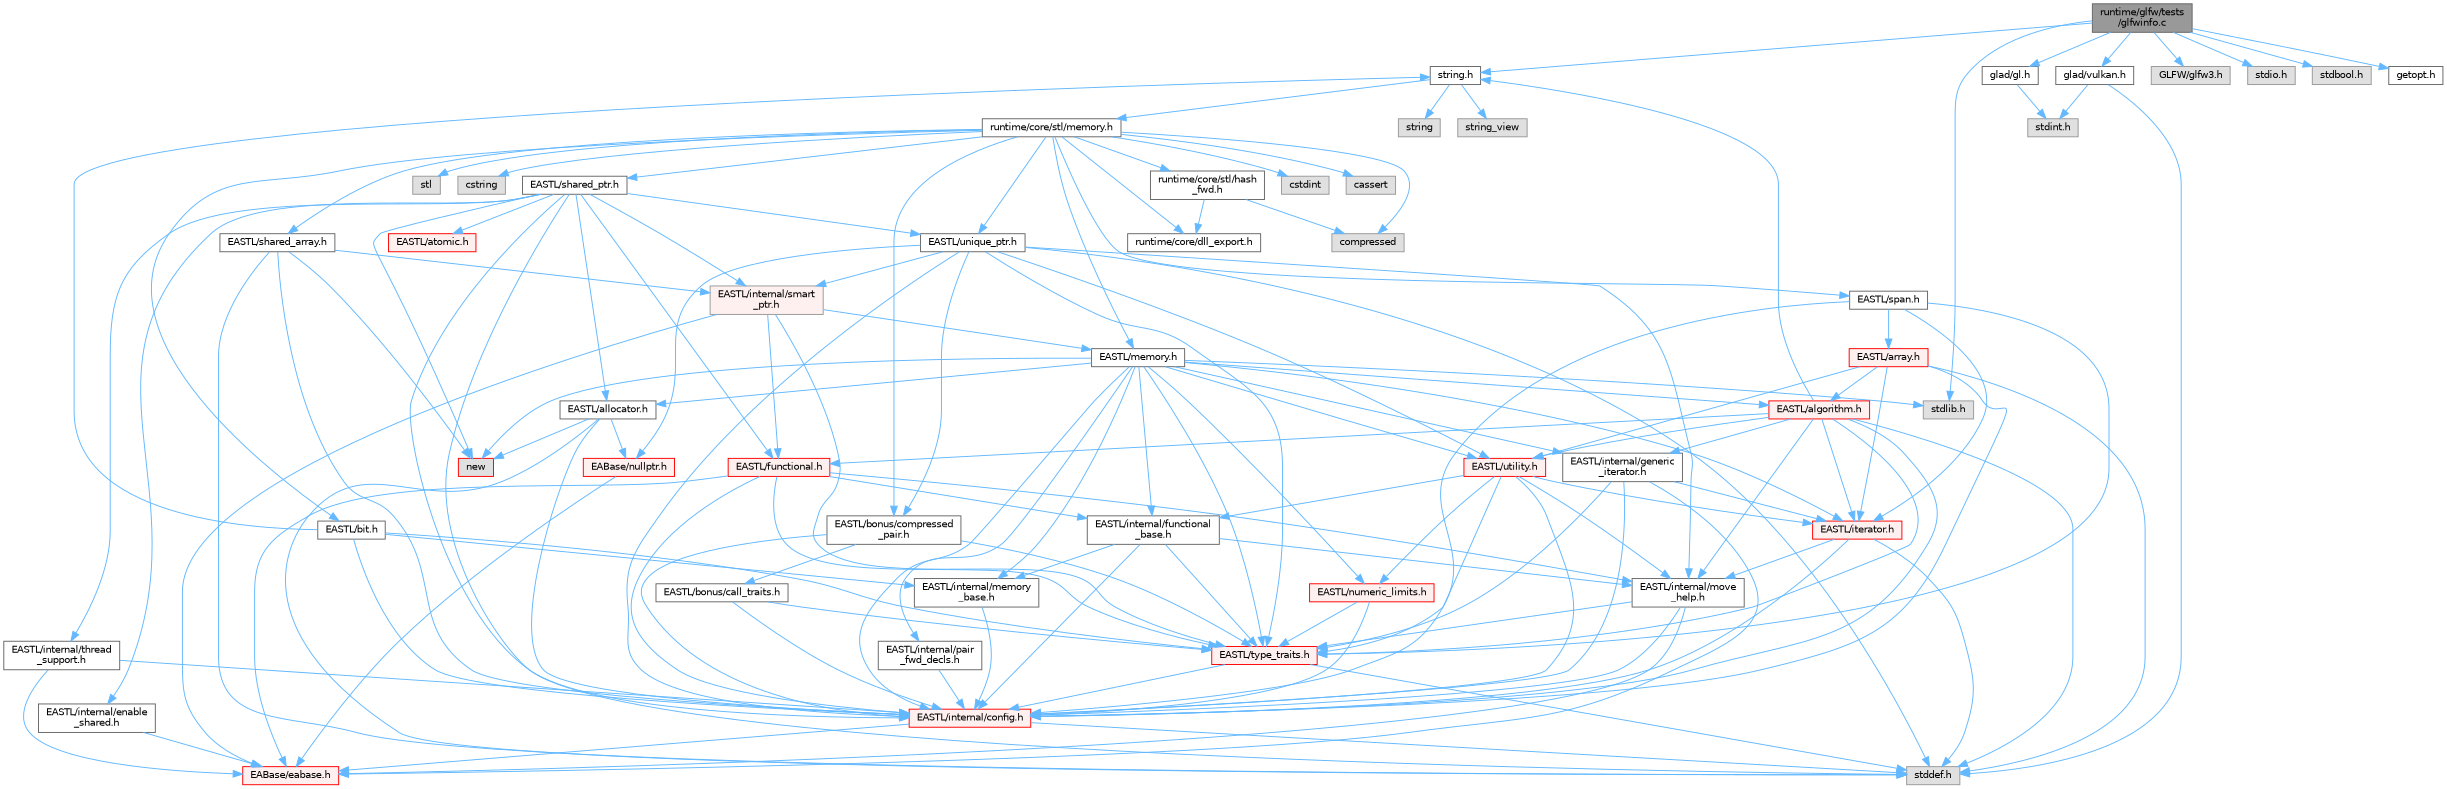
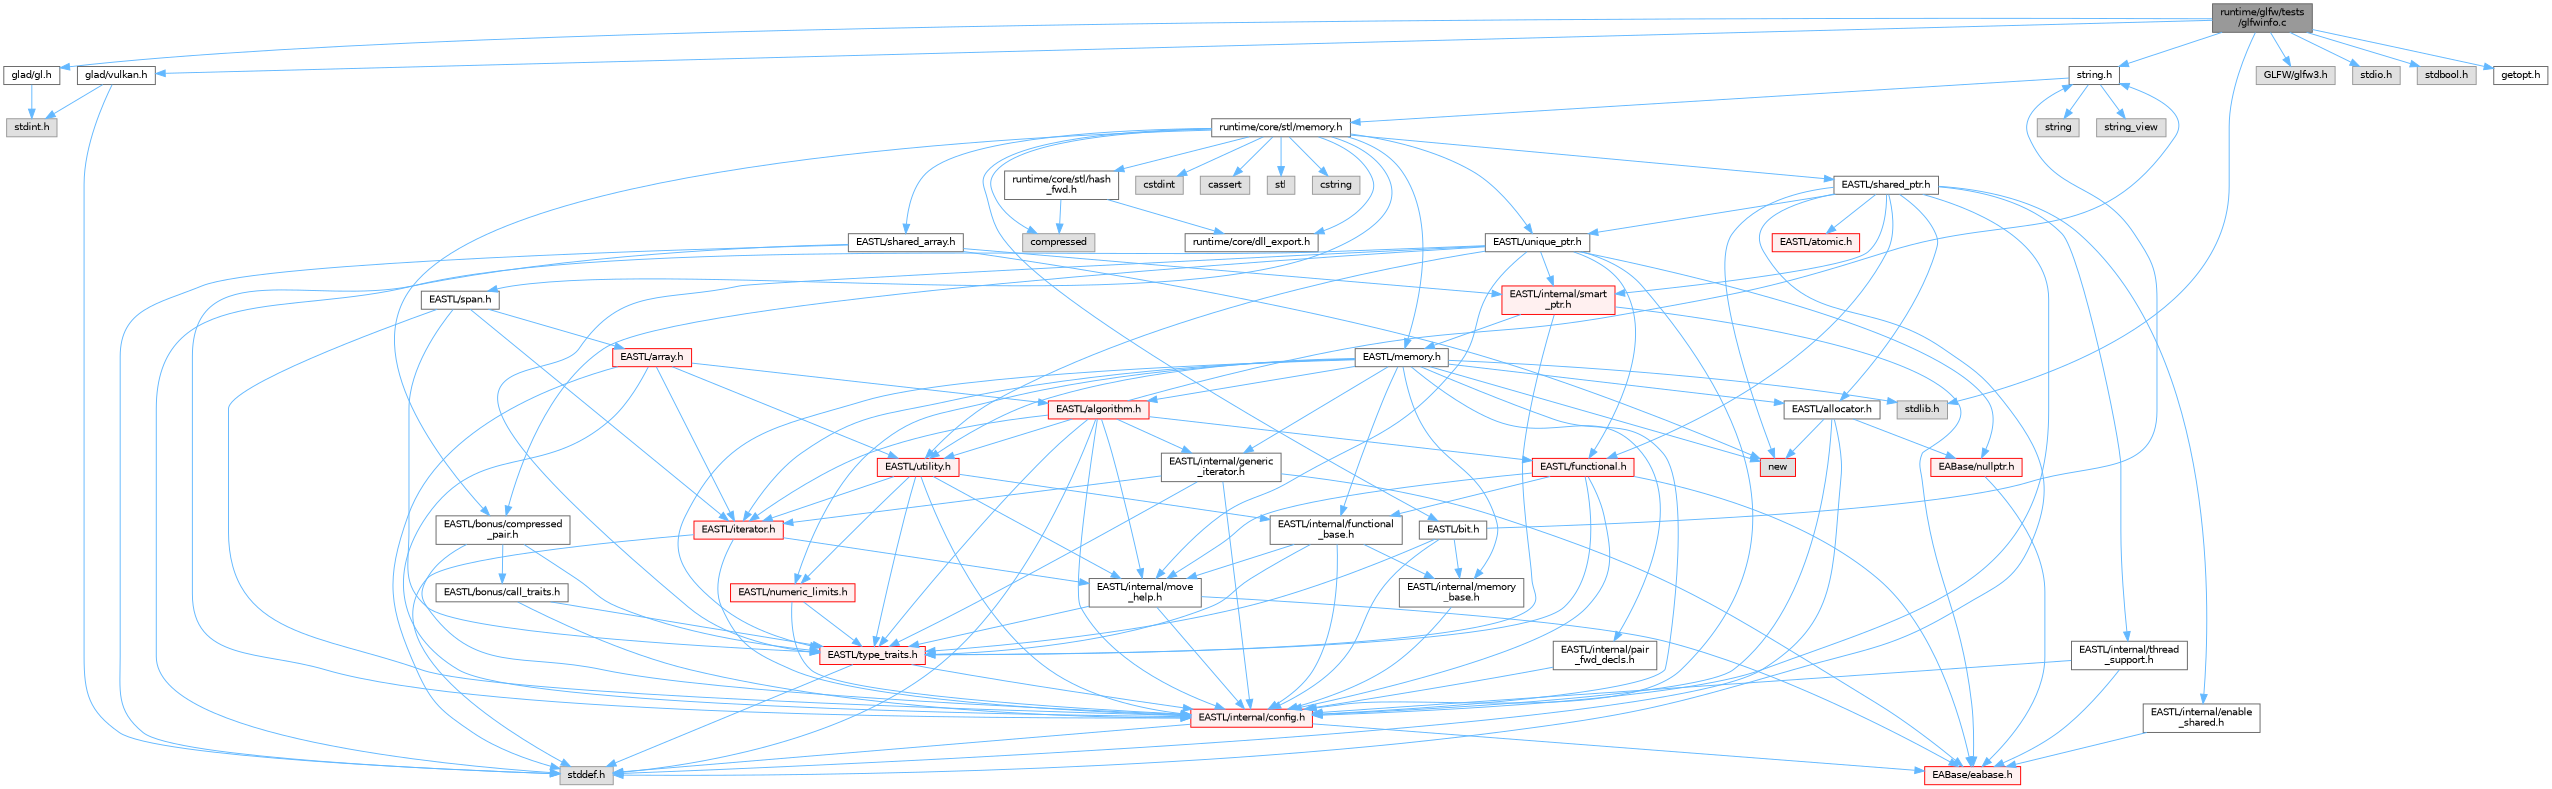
(767, 300) -> (1558, 300)
(773, 382) -> (1635, 341)
